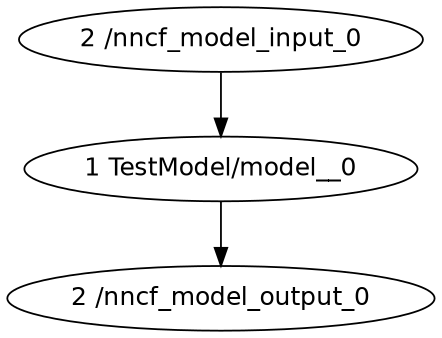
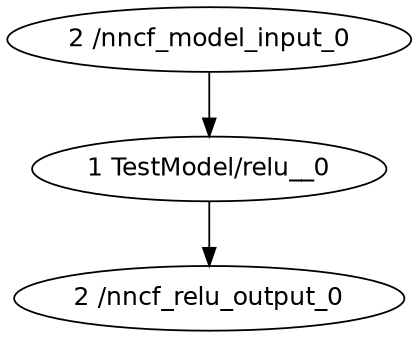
(221, 169) -> (209, 169)
(221, 298) -> (209, 298)
